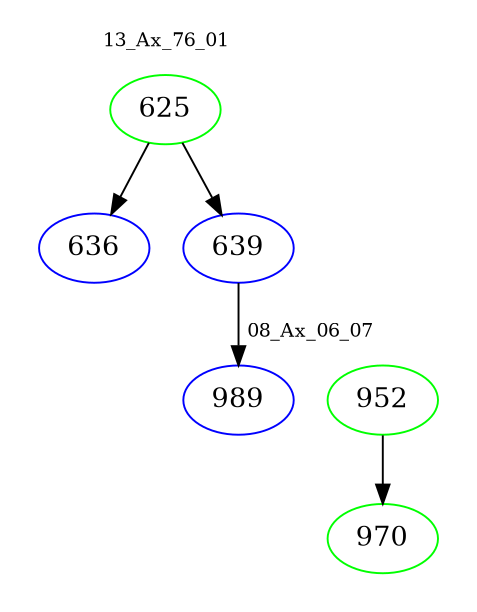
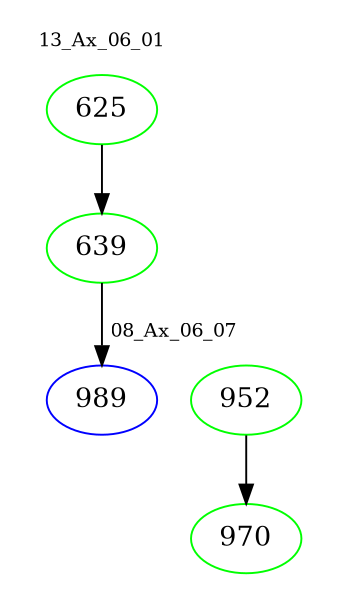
(166, 41) -> (102, 41)
(94, 248) -> none
(239, 248) -> (102, 248)
